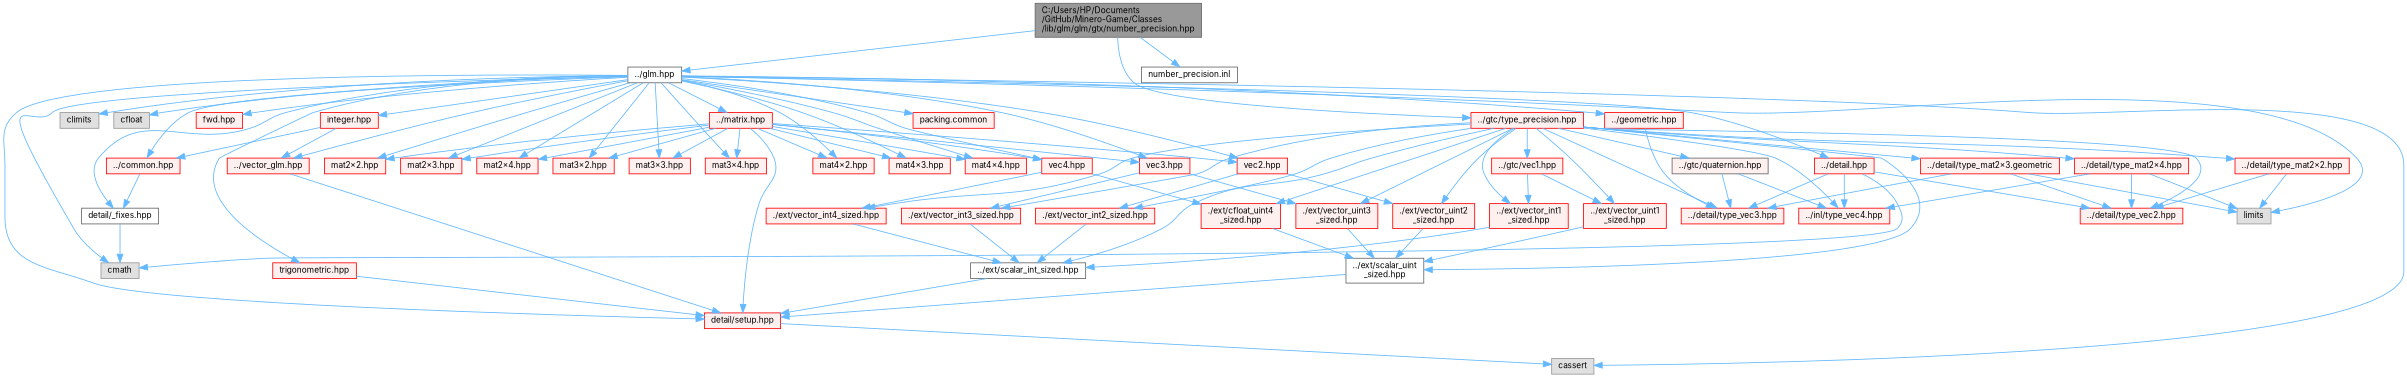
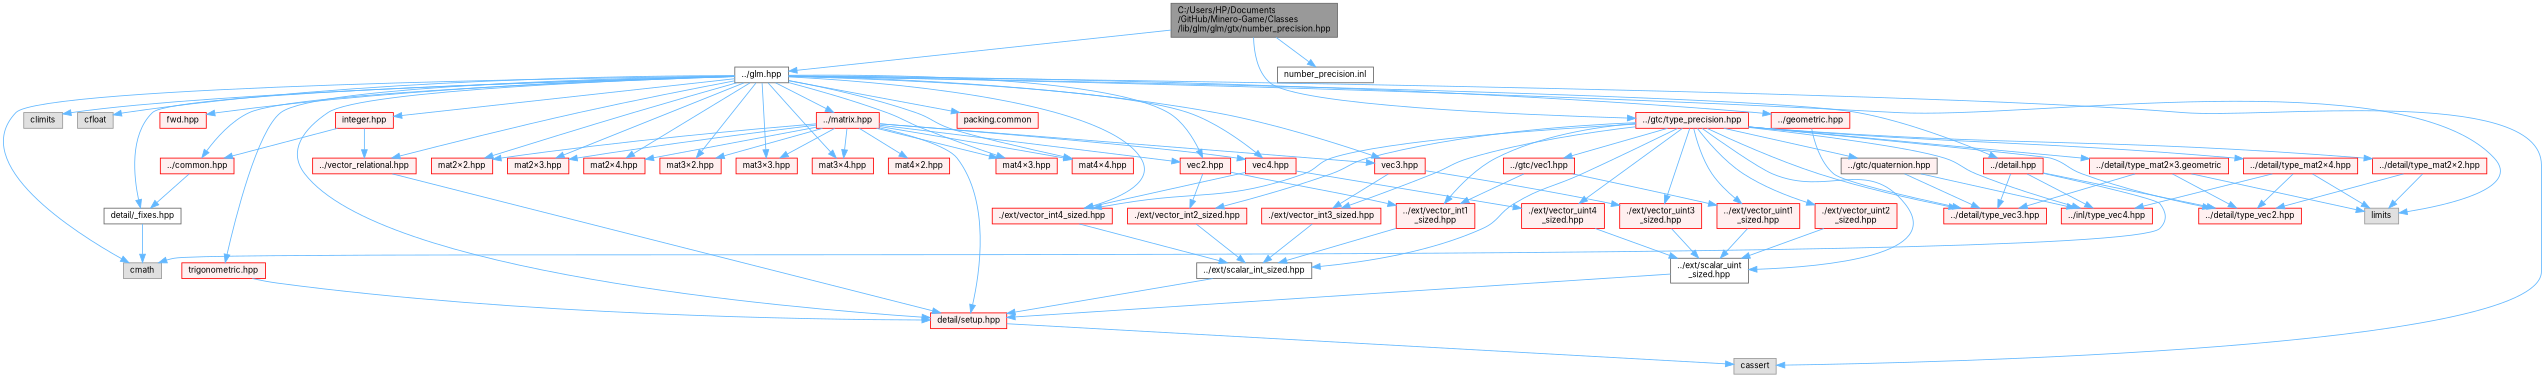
(770, 108) -> (1010, 102)
(268, 166) -> (364, 166)
(1341, 189) -> (1309, 188)
(1241, 216) -> (1563, 216)
